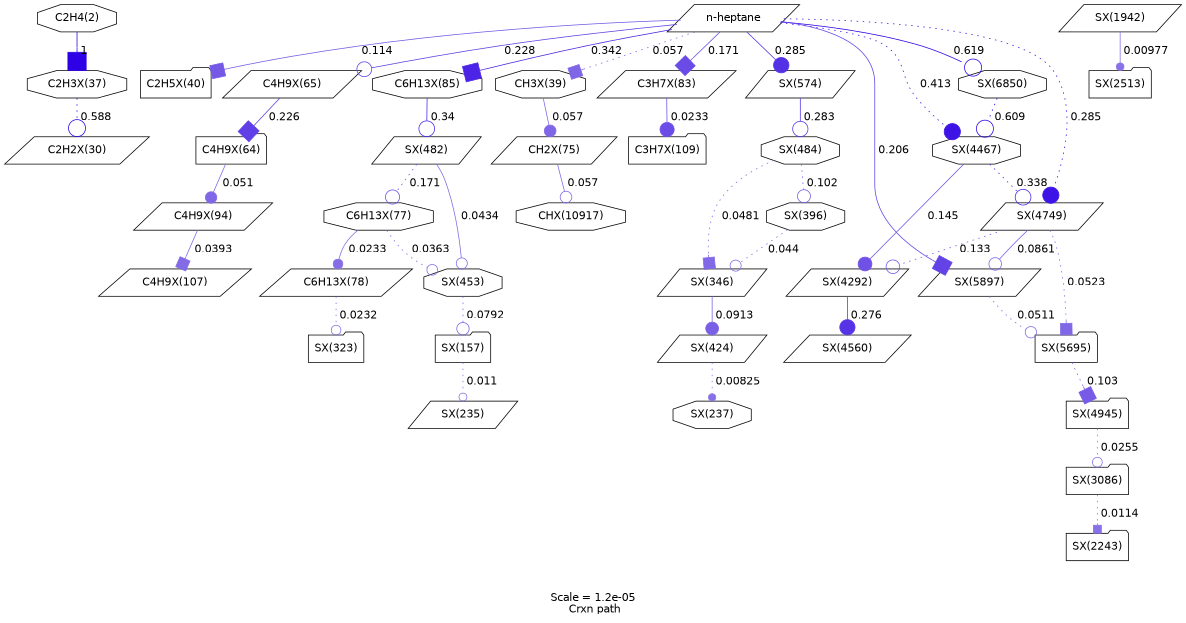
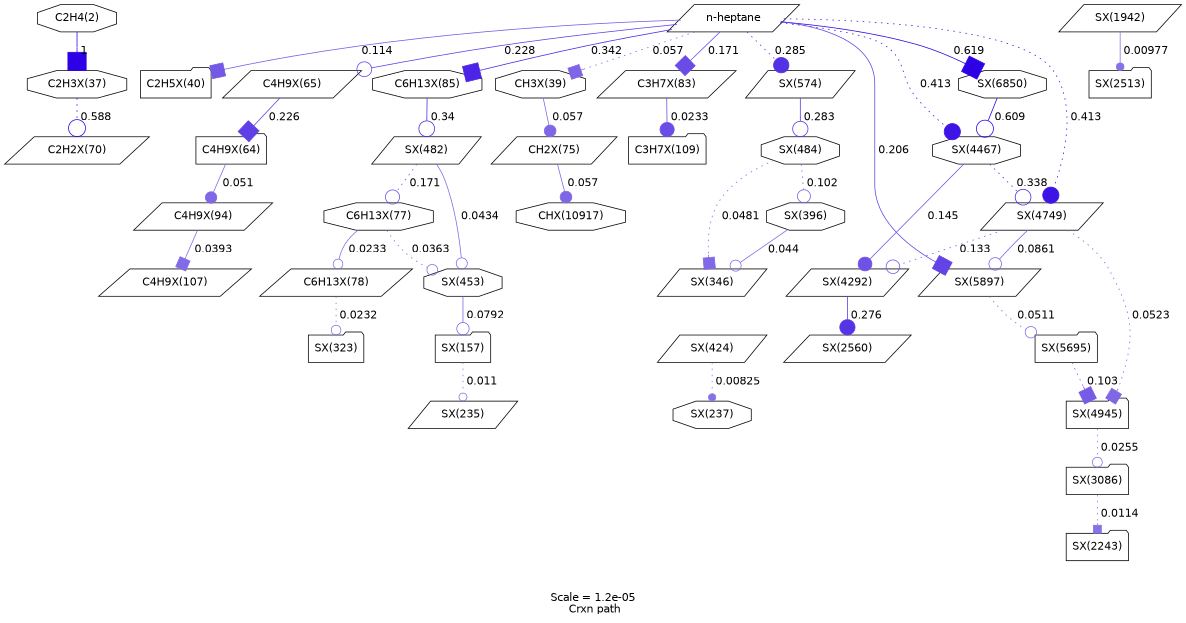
(873, 34) -> (873, 34)
(761, 46) -> (761, 46)
(993, 109) -> (993, 109)
(1084, 117) -> (1084, 117)
(77, 150) -> (77, 150)
(561, 178) -> (561, 178)
(346, 243) -> (346, 243)
(764, 246) -> (764, 246)
(1062, 275) -> (1123, 300)
(463, 309) -> (463, 309)
(712, 309) -> none
(847, 349) -> (847, 349)
